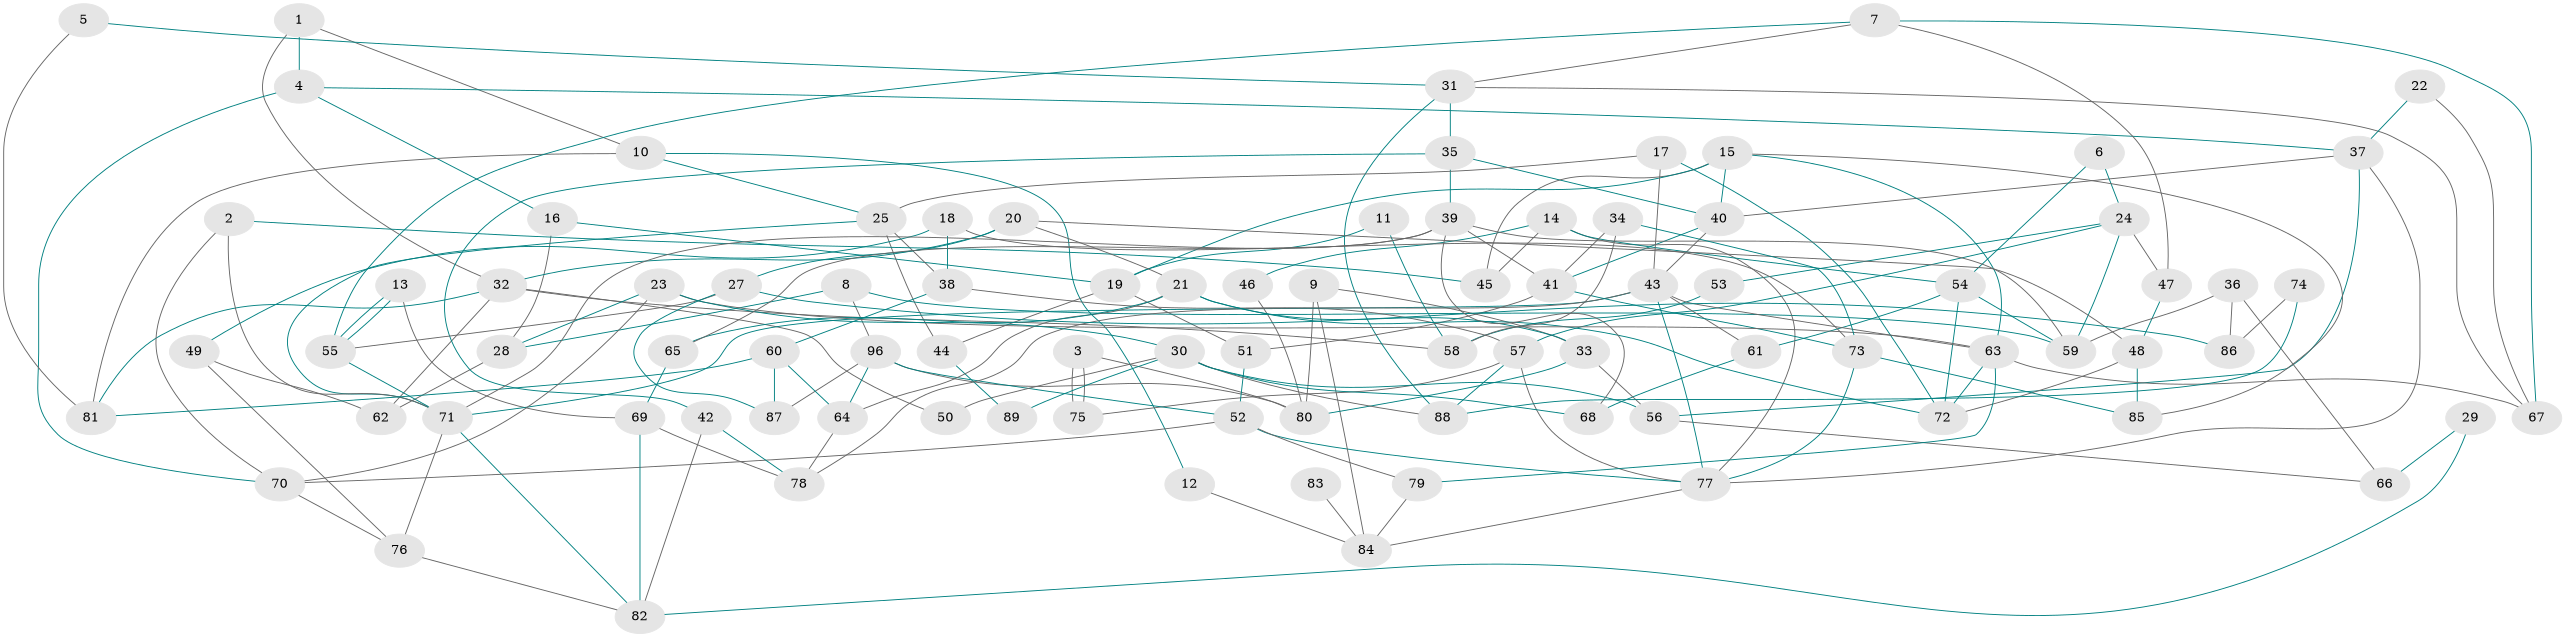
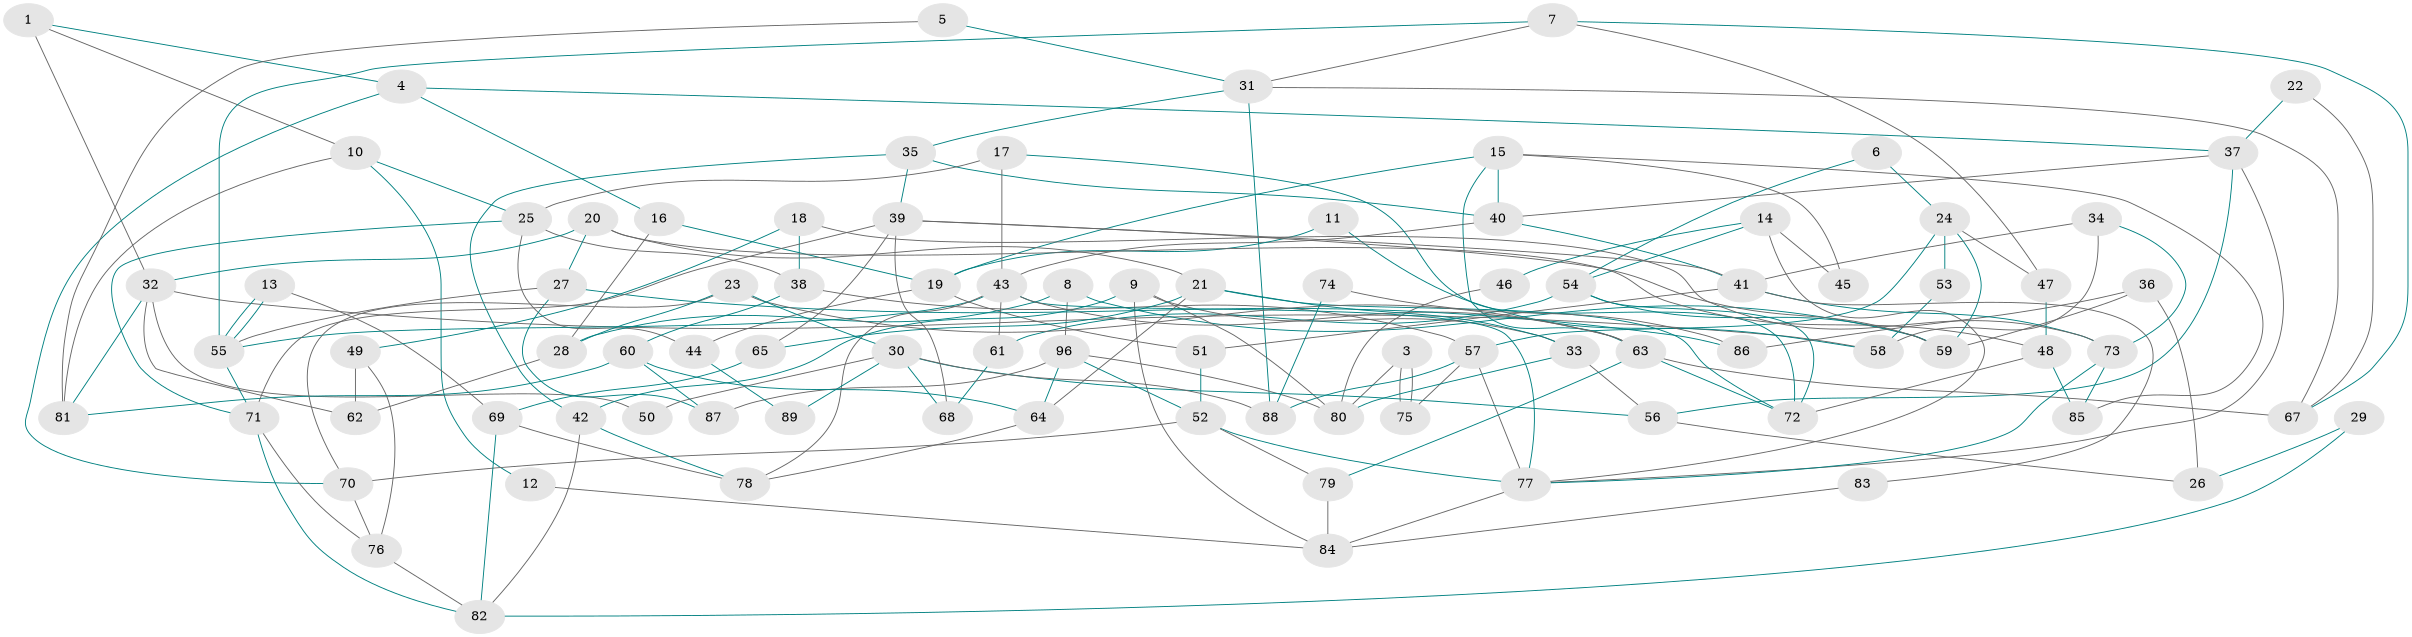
(229, 219) -> none
none -> (2127, 323)
(748, 334) -> (428, 330)
none -> (842, 344)
(2385, 484) -> (2198, 484)
